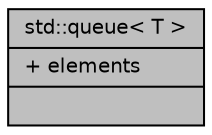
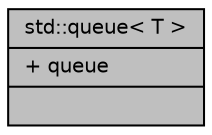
(84, 66) -> (67, 66)
